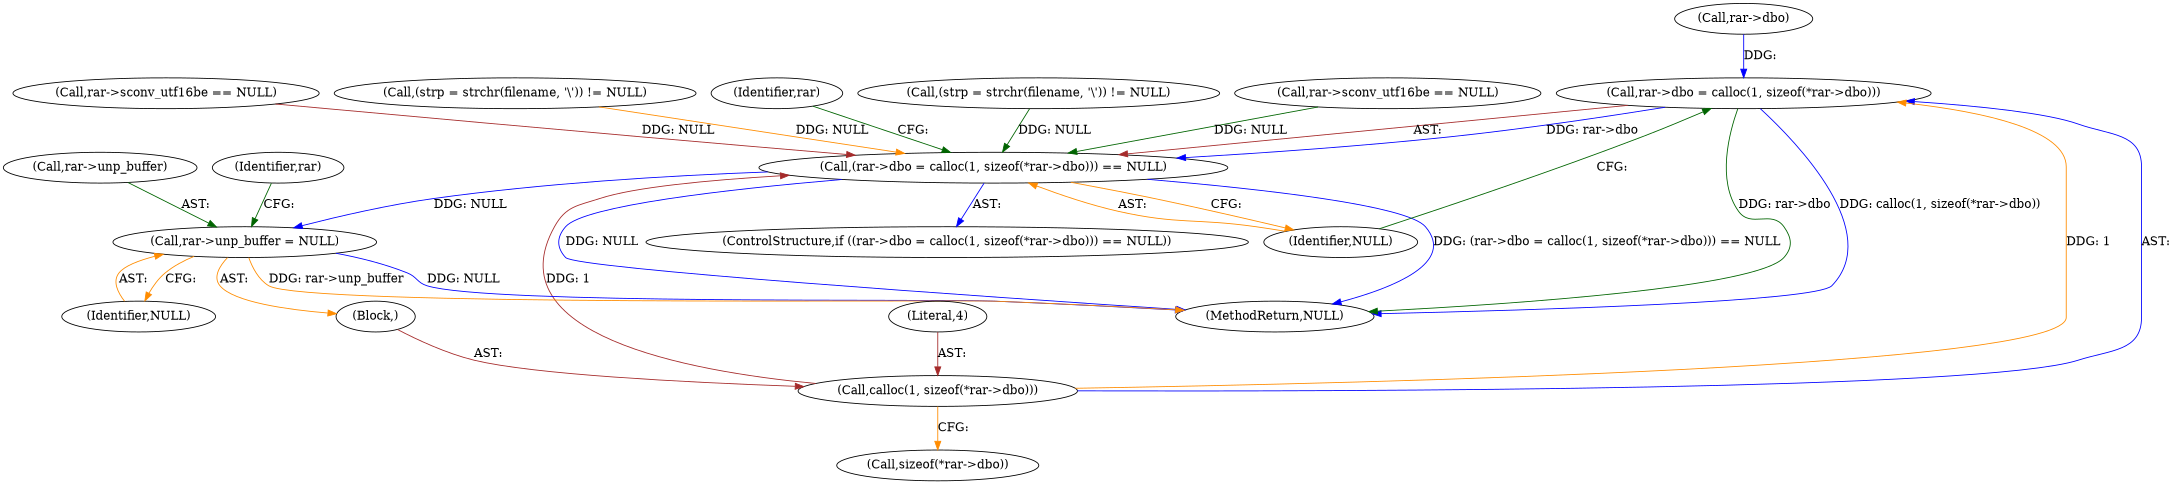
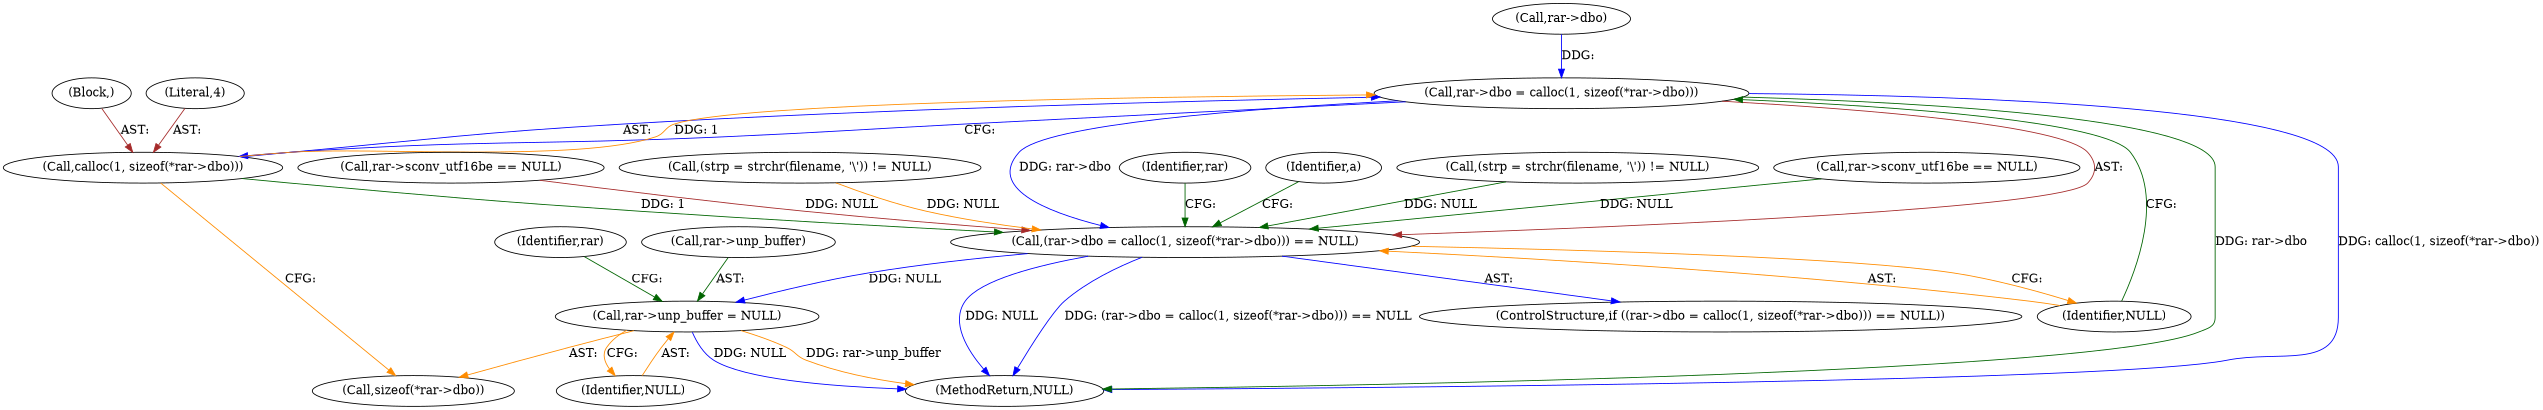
none -> (827, 132)
none -> (1324, 168)
(548, 284) -> (618, 210)
(256, 302) -> (551, 352)
